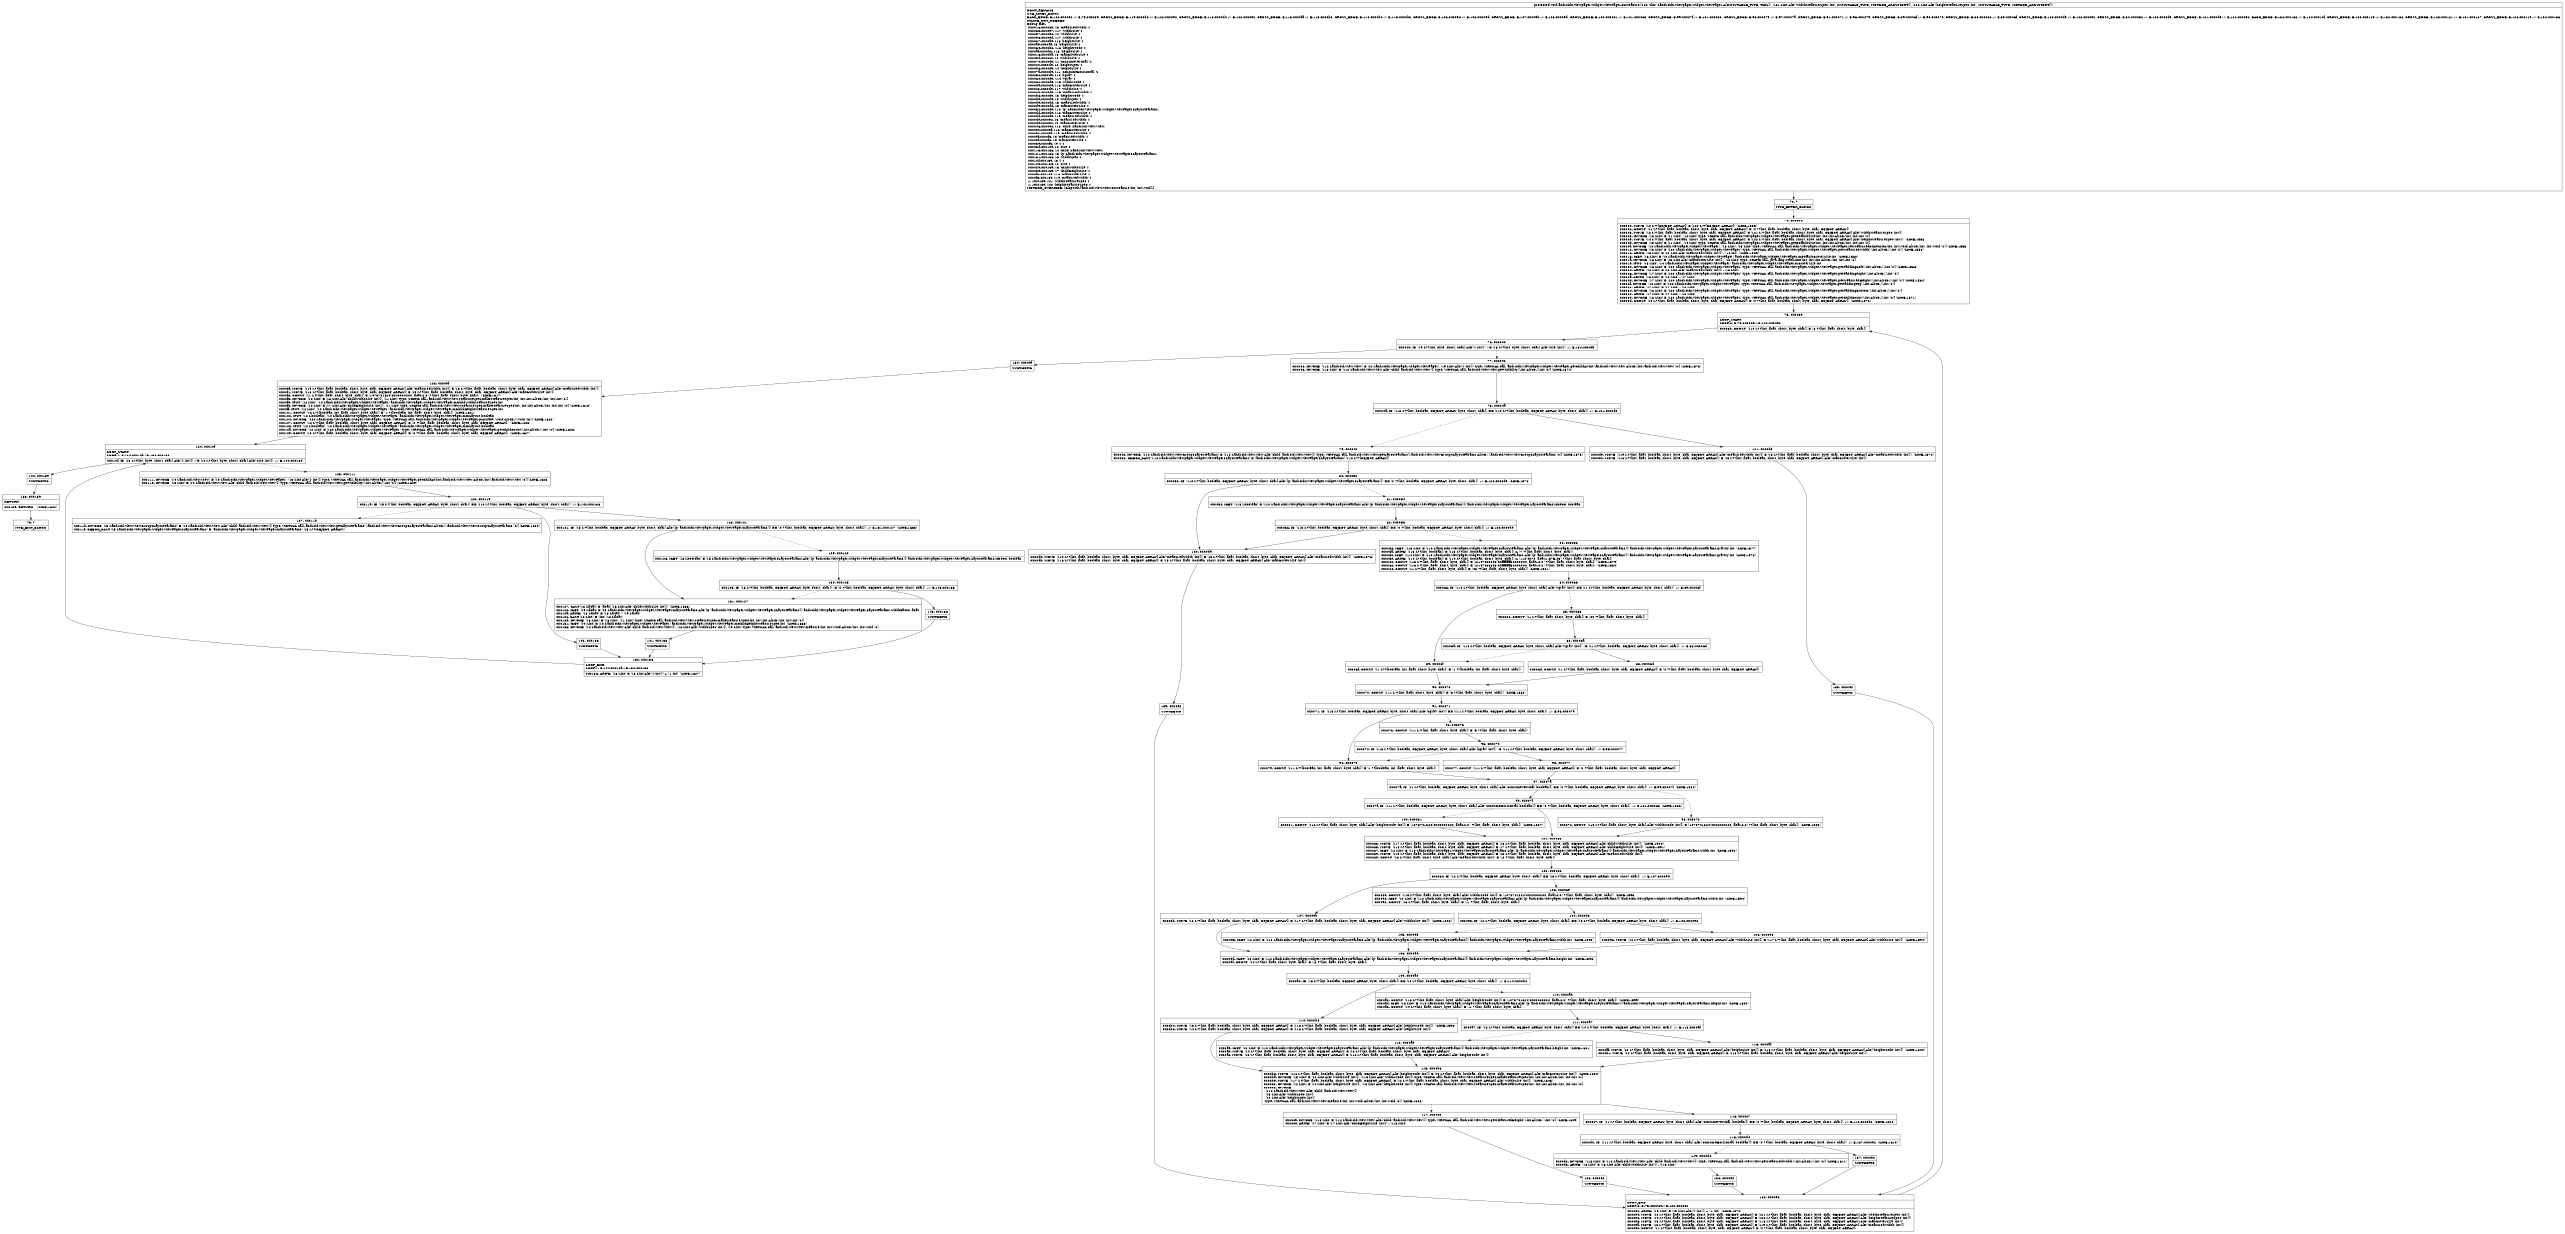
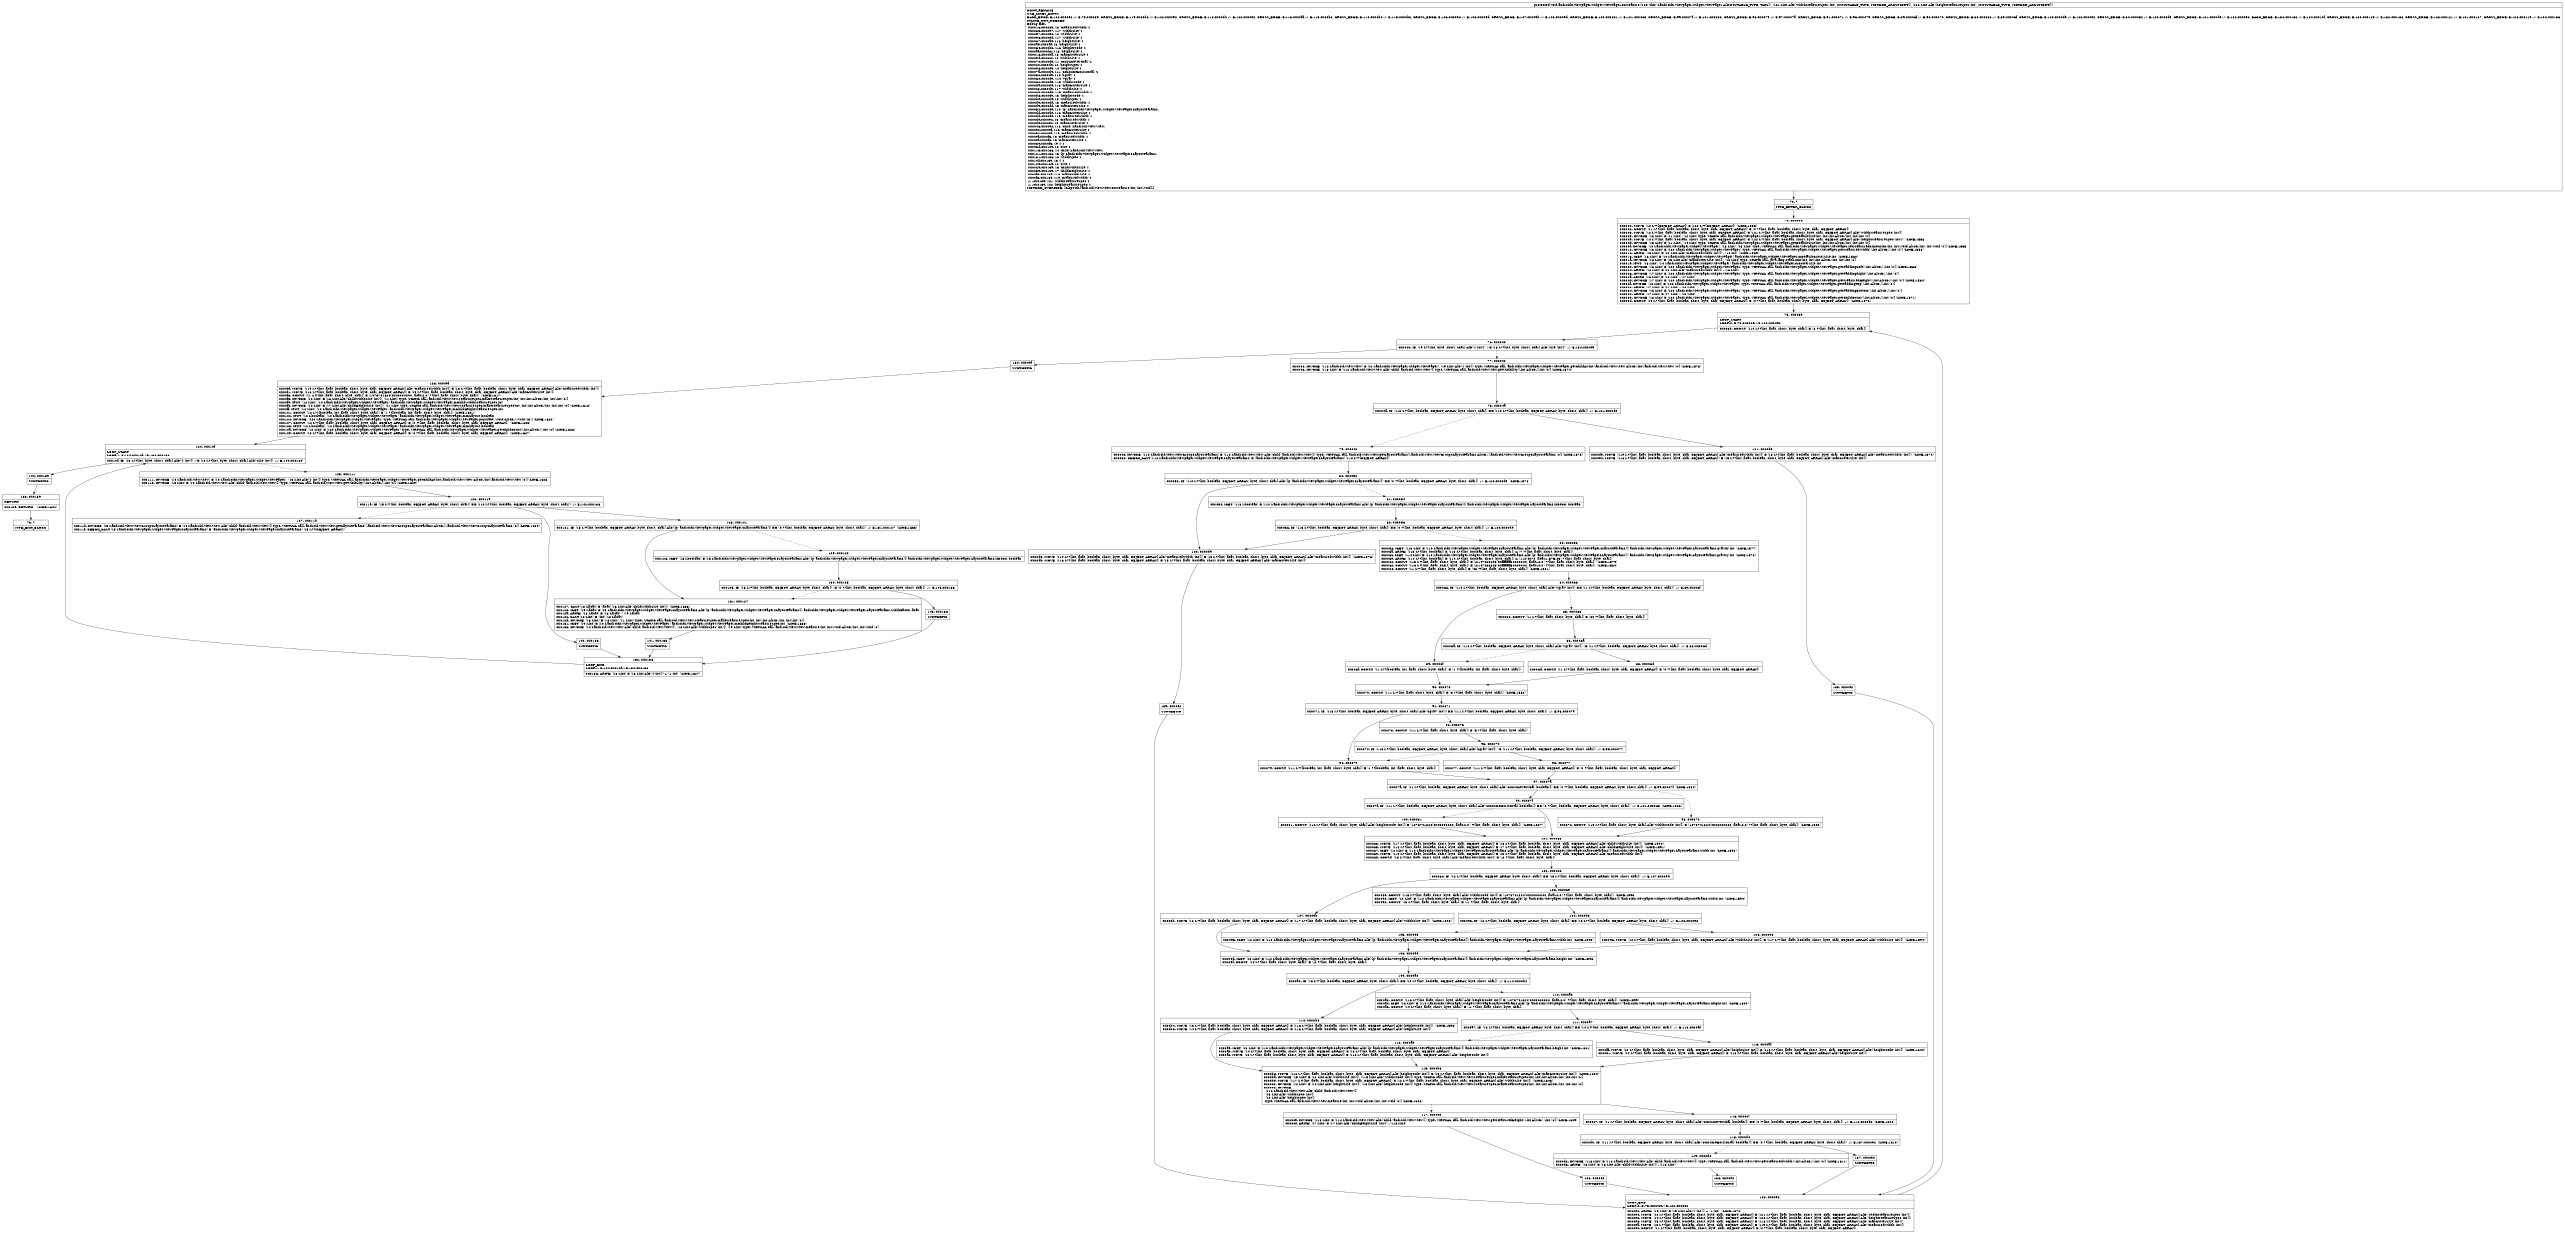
(1737, 1190) -> none
